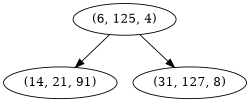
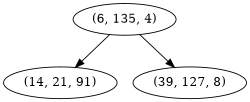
(125, 19) -> (125, 19)
(190, 83) -> (190, 83)
